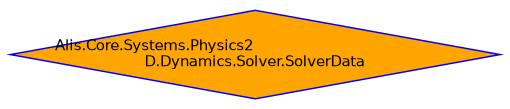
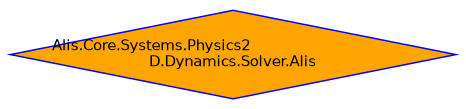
(255, 55) -> (233, 55)
